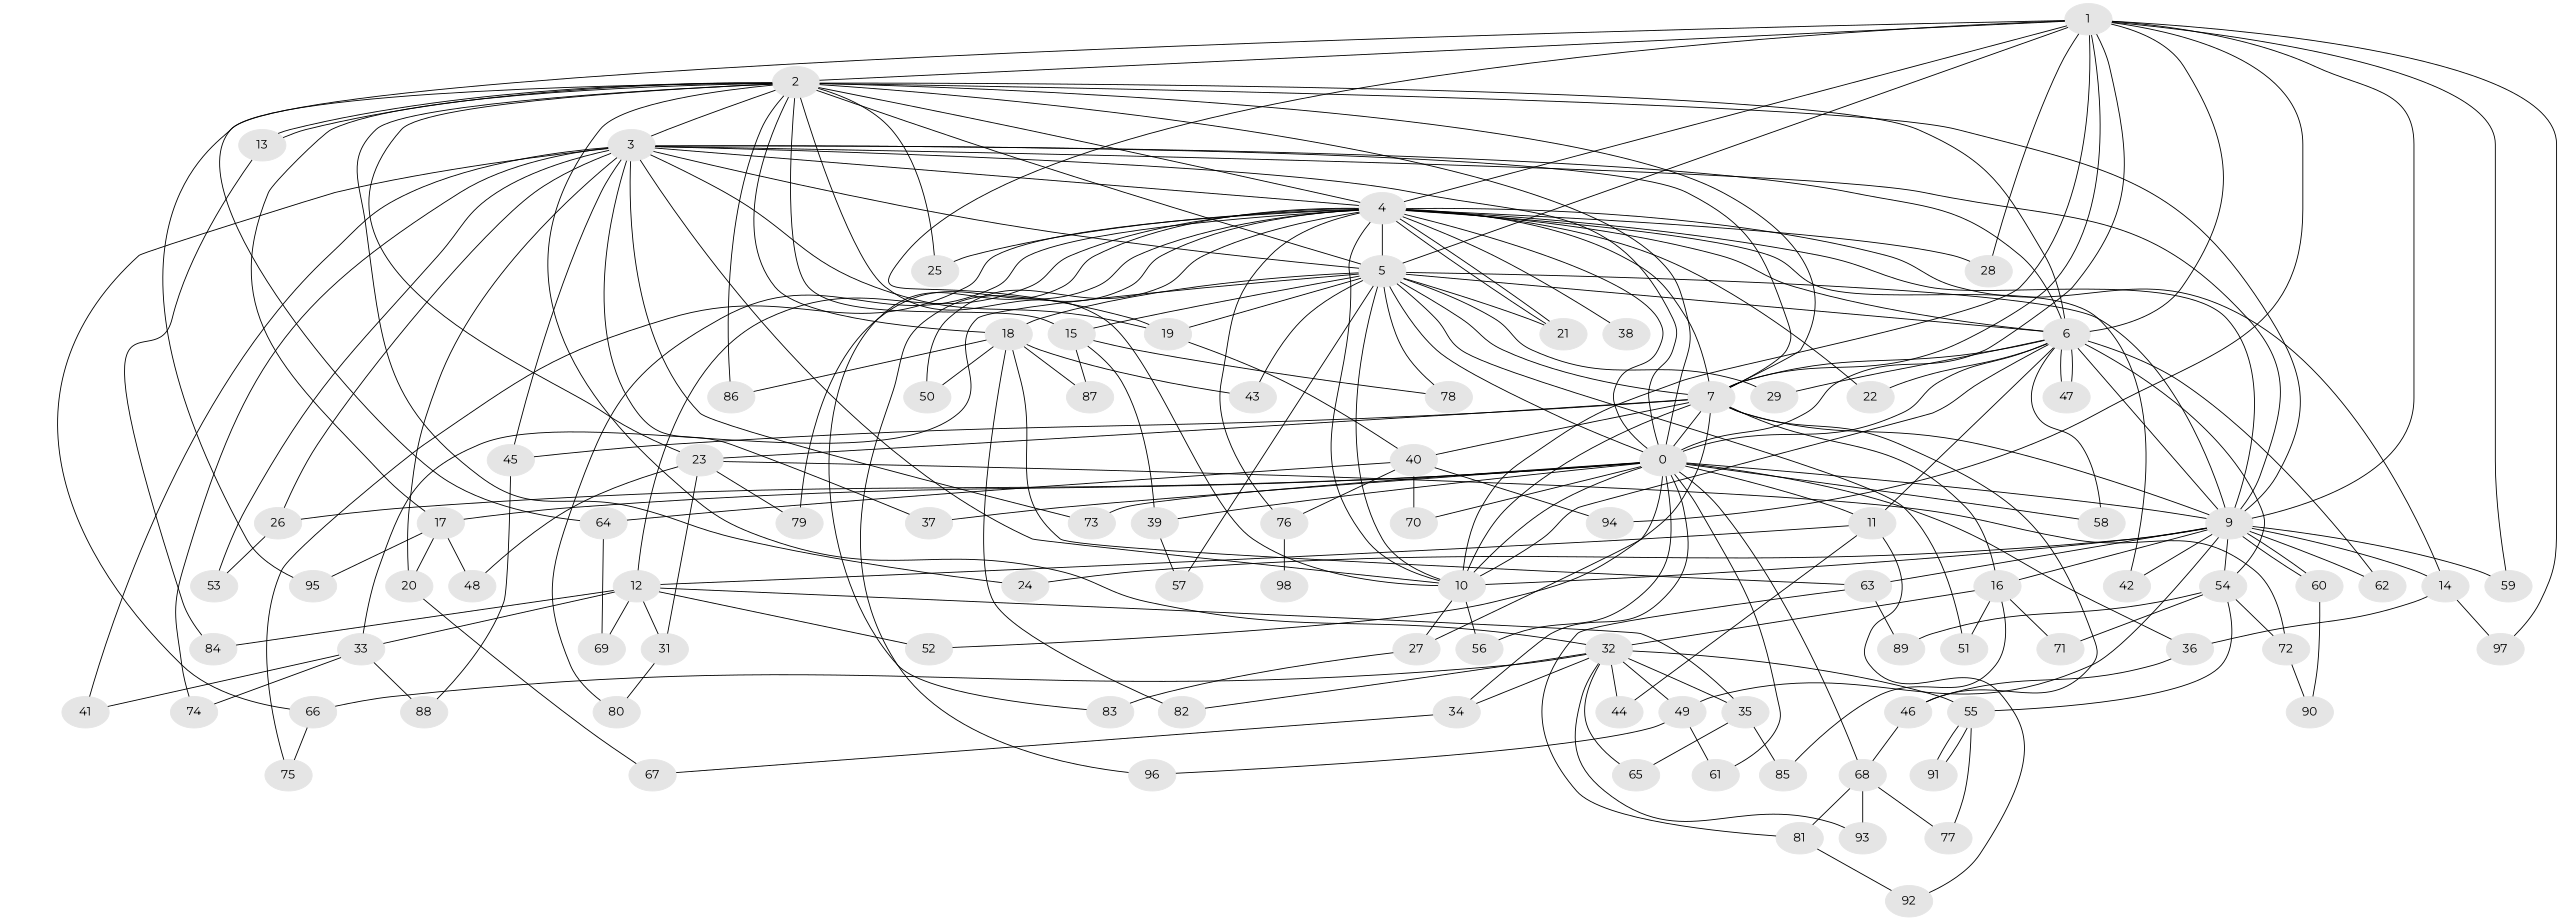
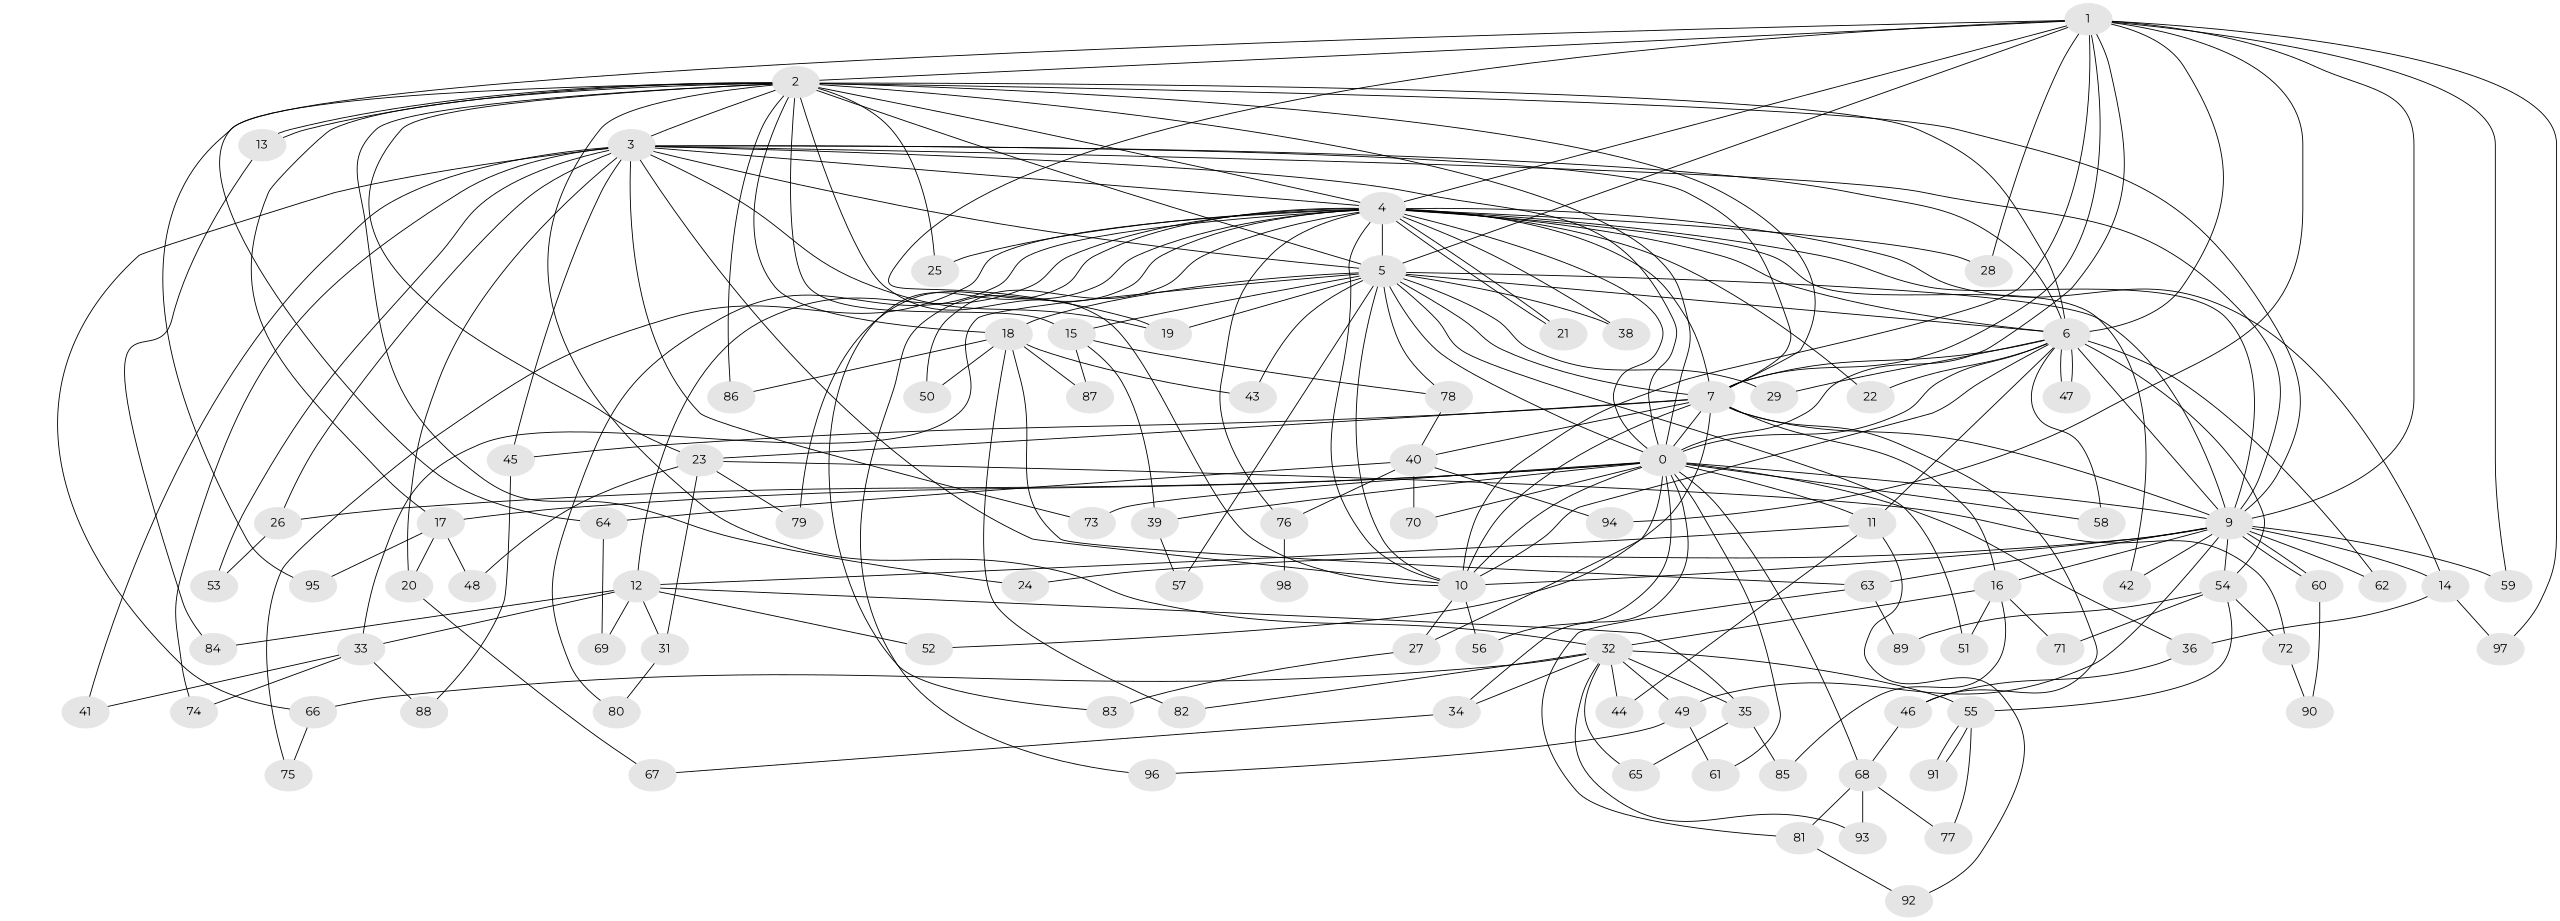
(1474, 300) -> (1529, 300)
(1297, 388) -> (1431, 429)
(929, 523) -> none
